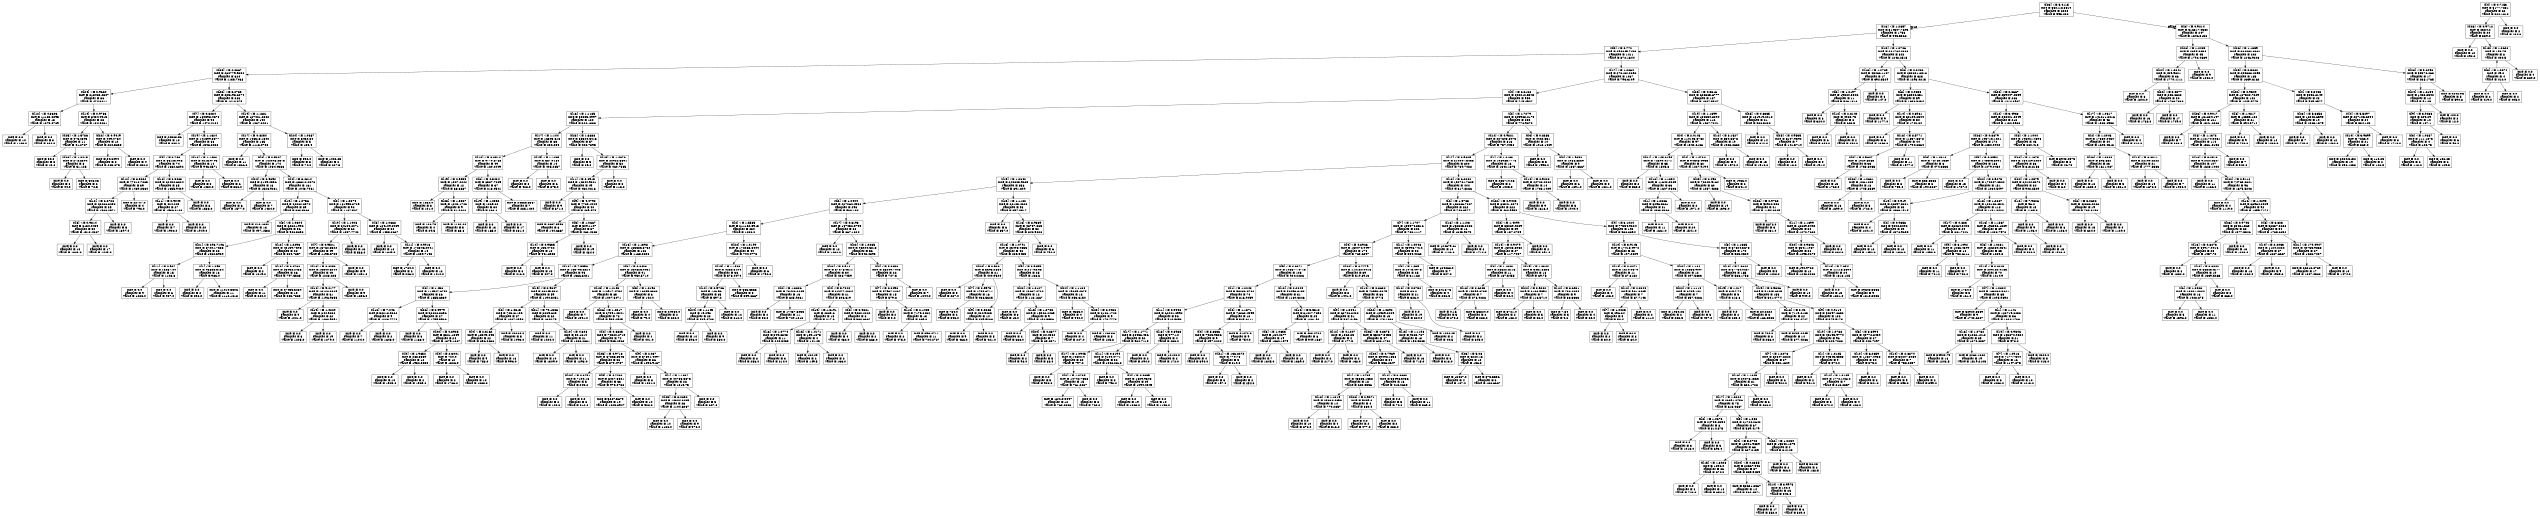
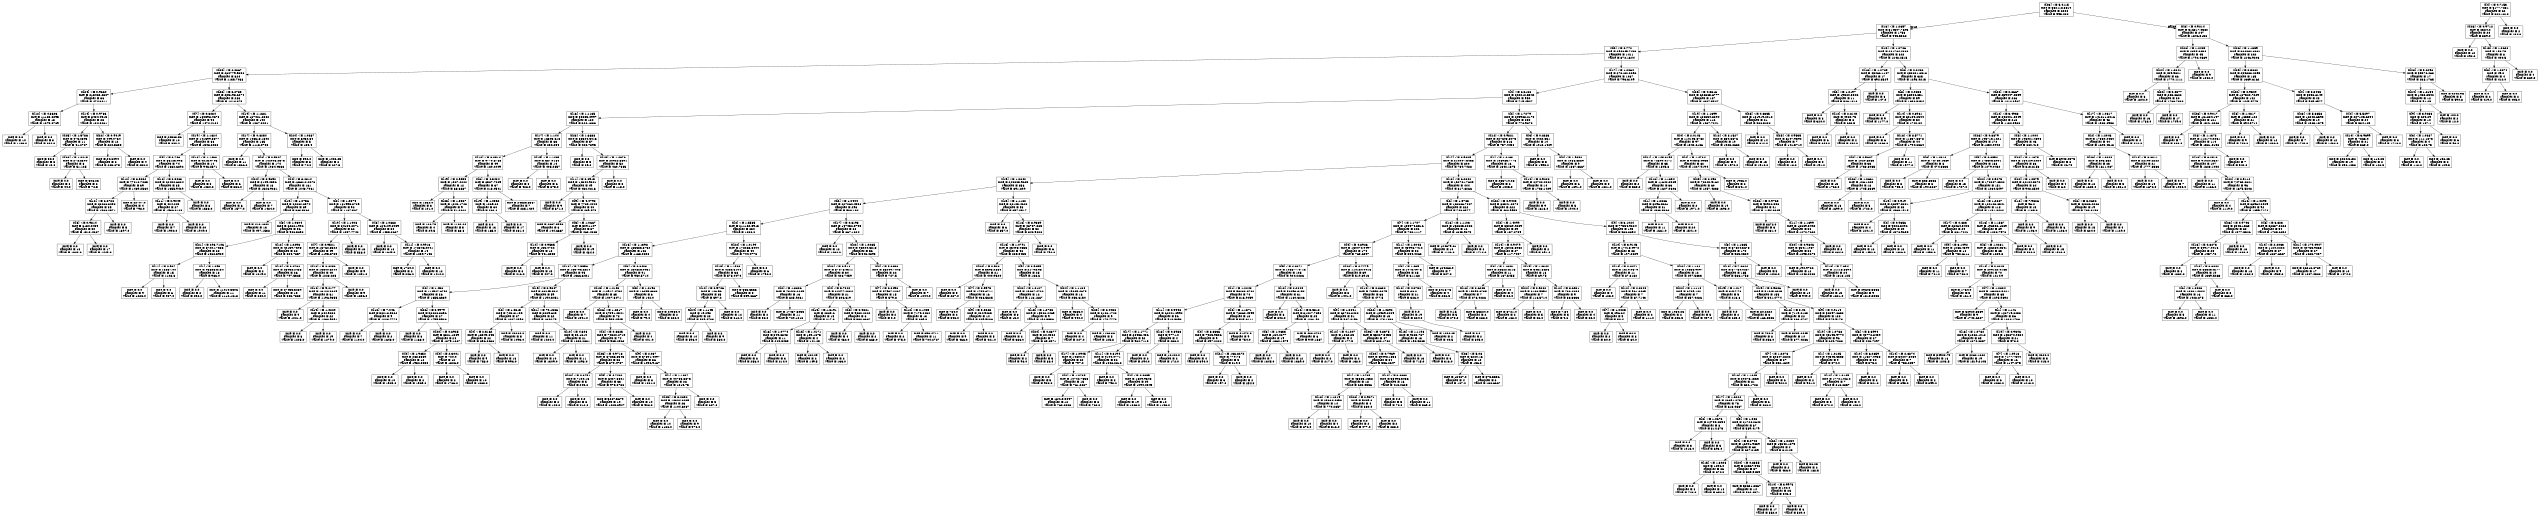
(2497, 65) -> (2494, 63)
(998, 293) -> (980, 303)
none -> (1275, 315)
(1434, 322) -> (1442, 326)
